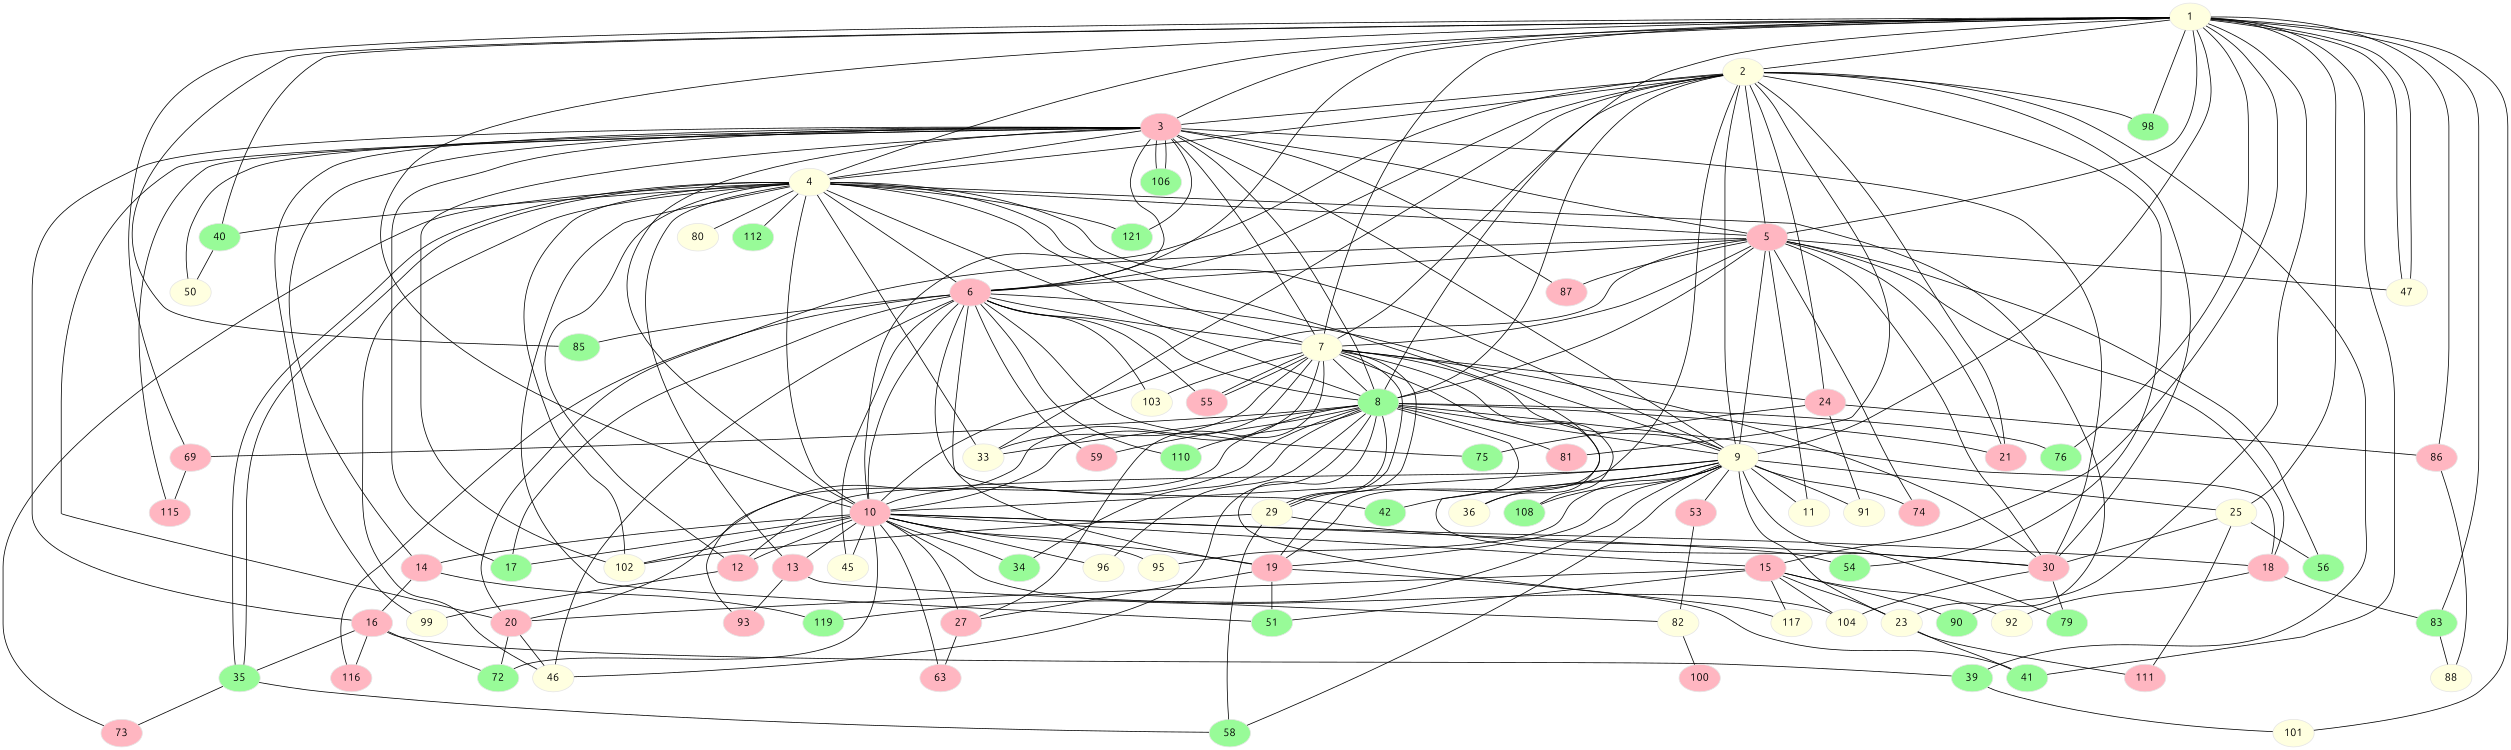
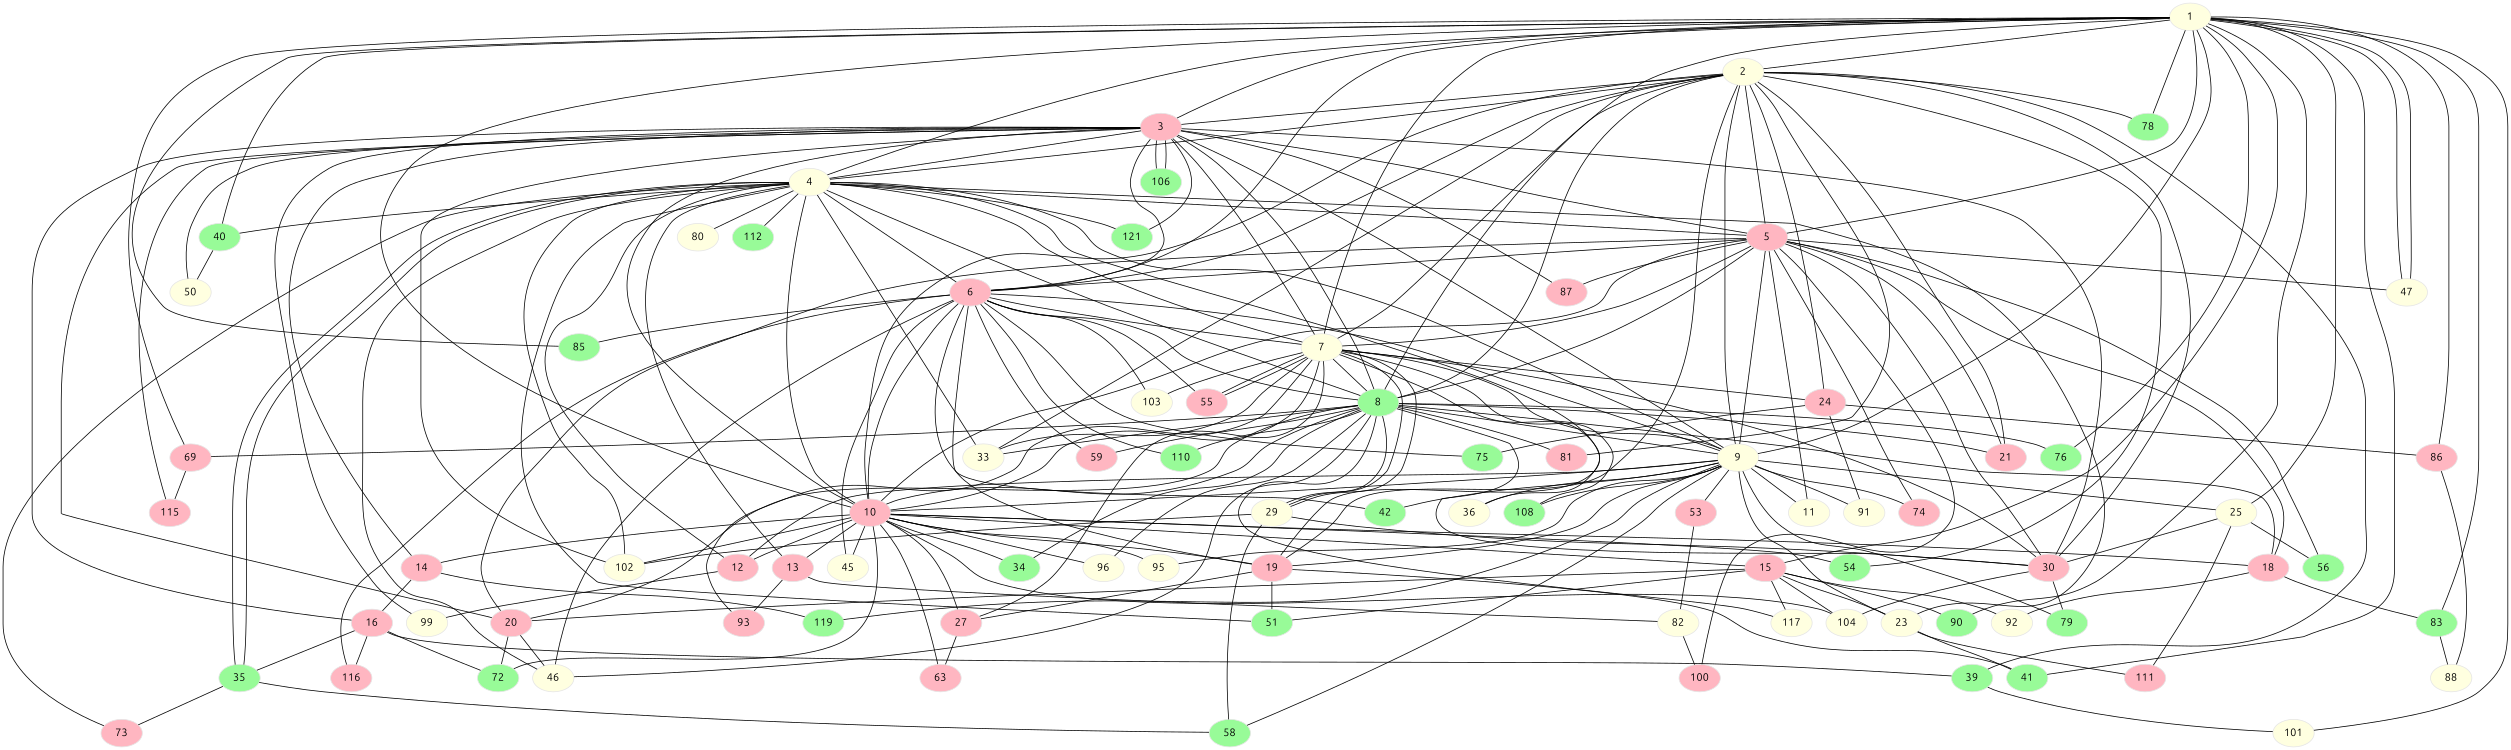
(2148, 127) -> (2148, 127)
none -> (1952, 512)
(511, 568) -> none
